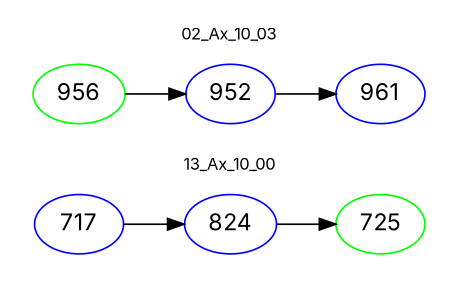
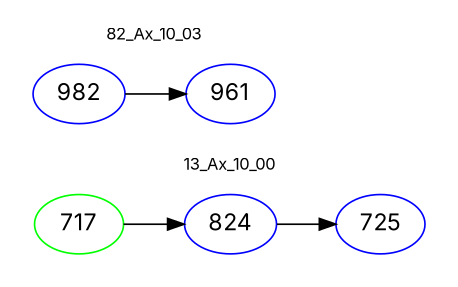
(229, 35) -> (154, 35)
(79, 94) -> none
(231, 94) -> (79, 94)
(79, 224) -> (79, 224)
(380, 224) -> (380, 224)
